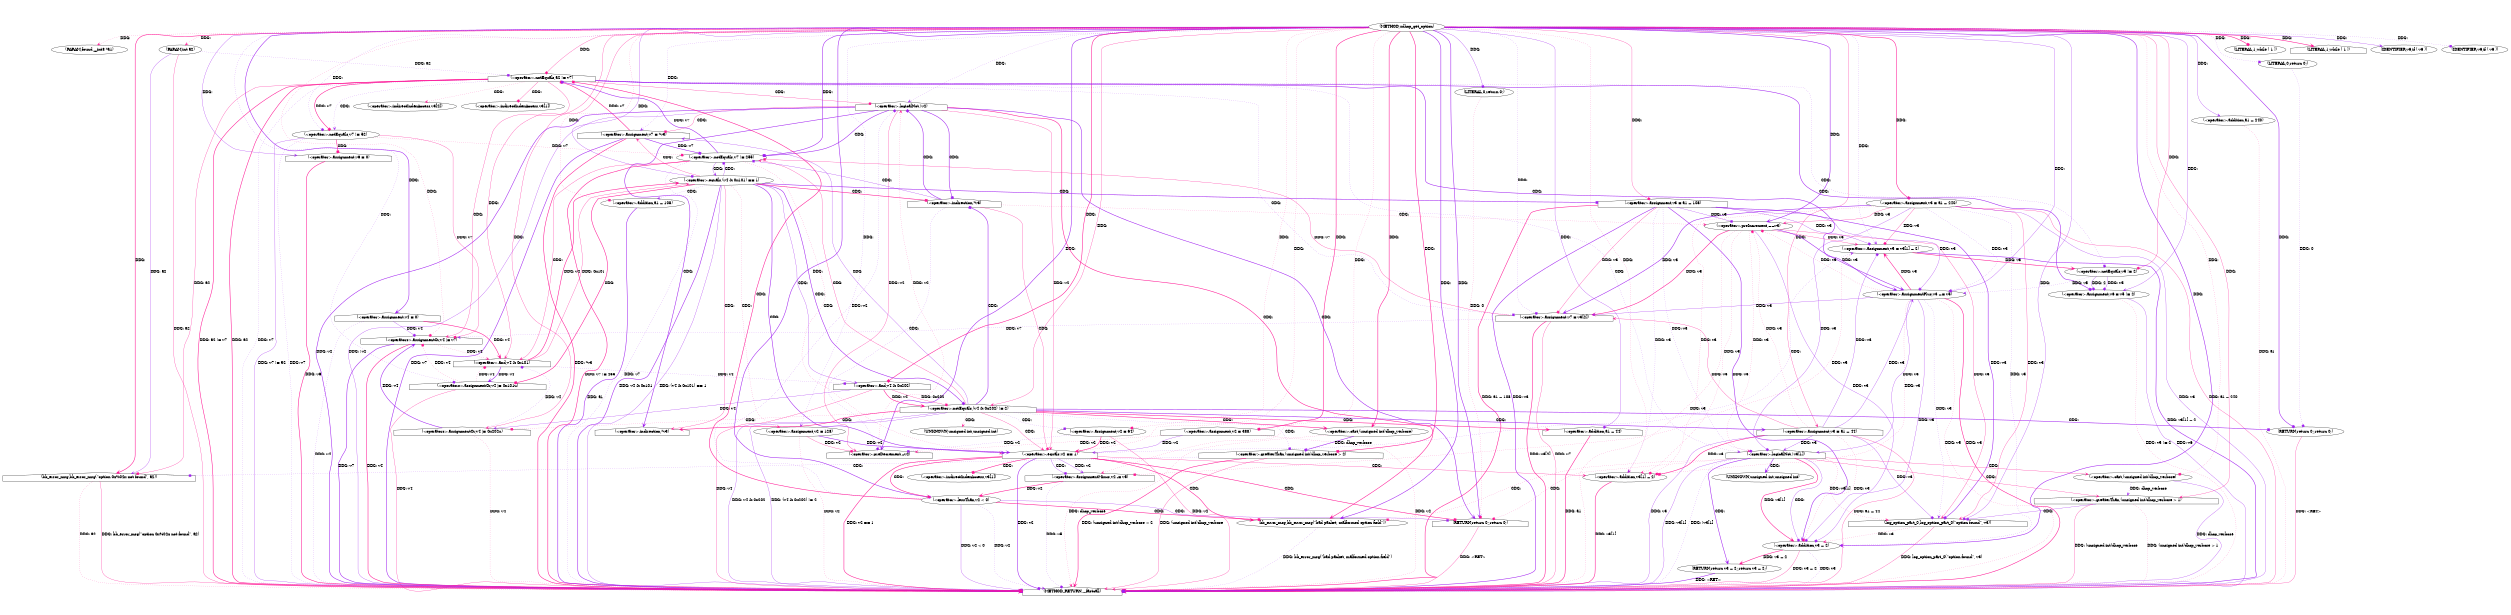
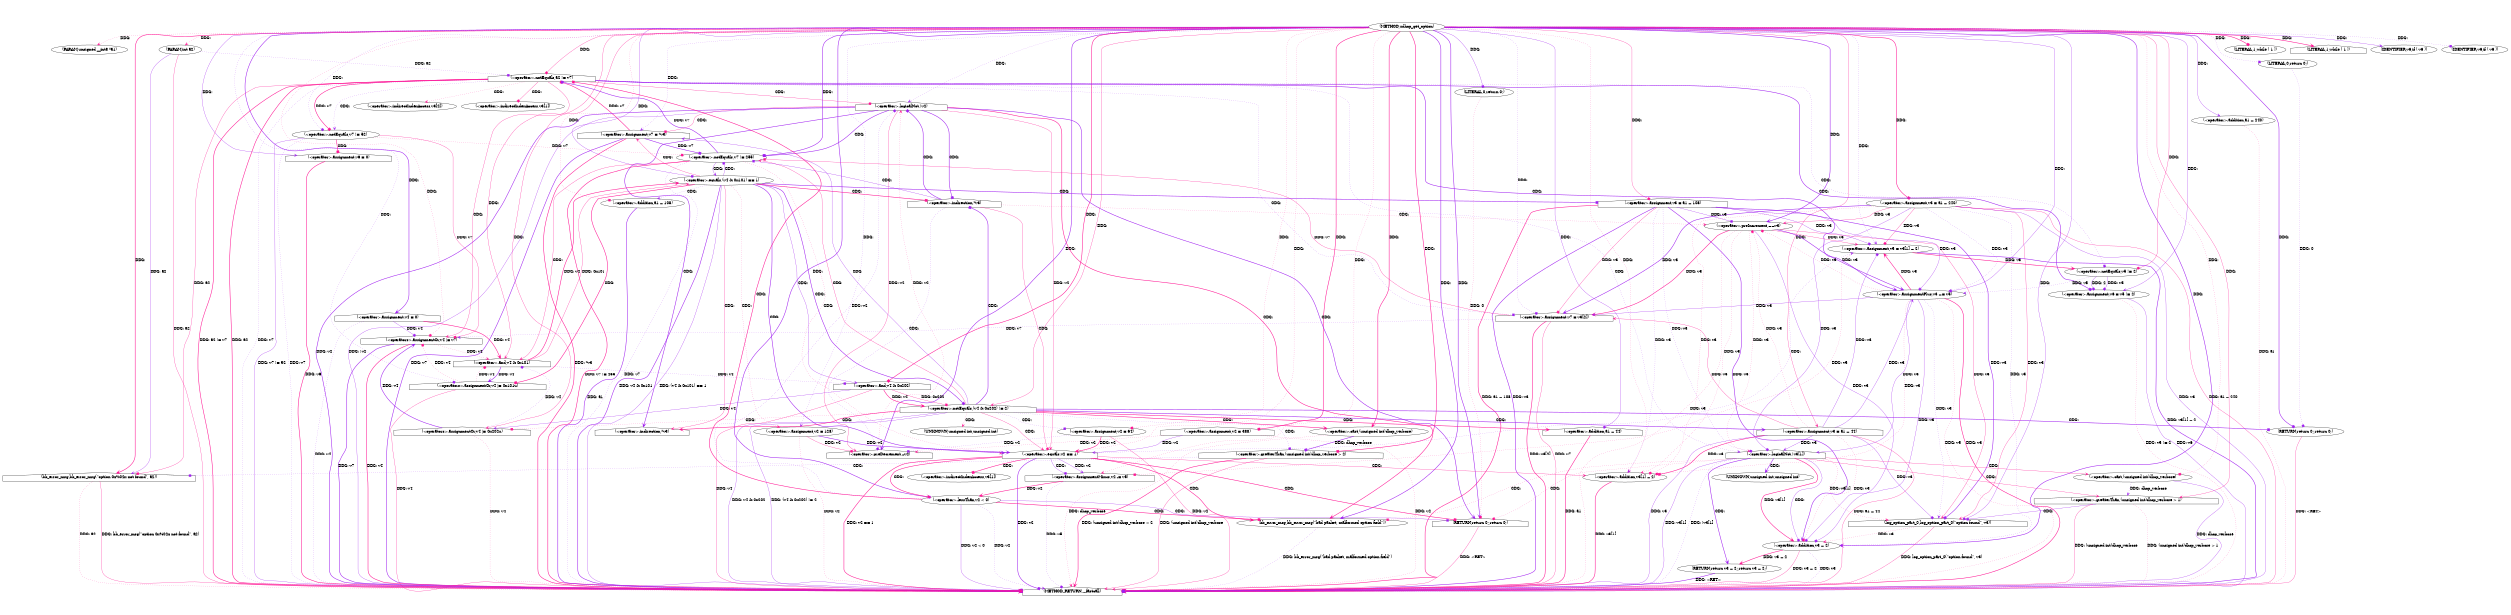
(90, 50) -> (90, 50)
